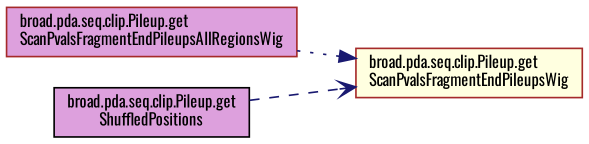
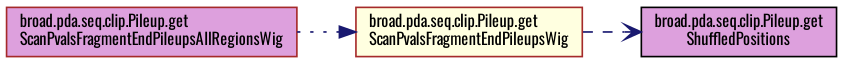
(295, 95) -> (604, 32)
